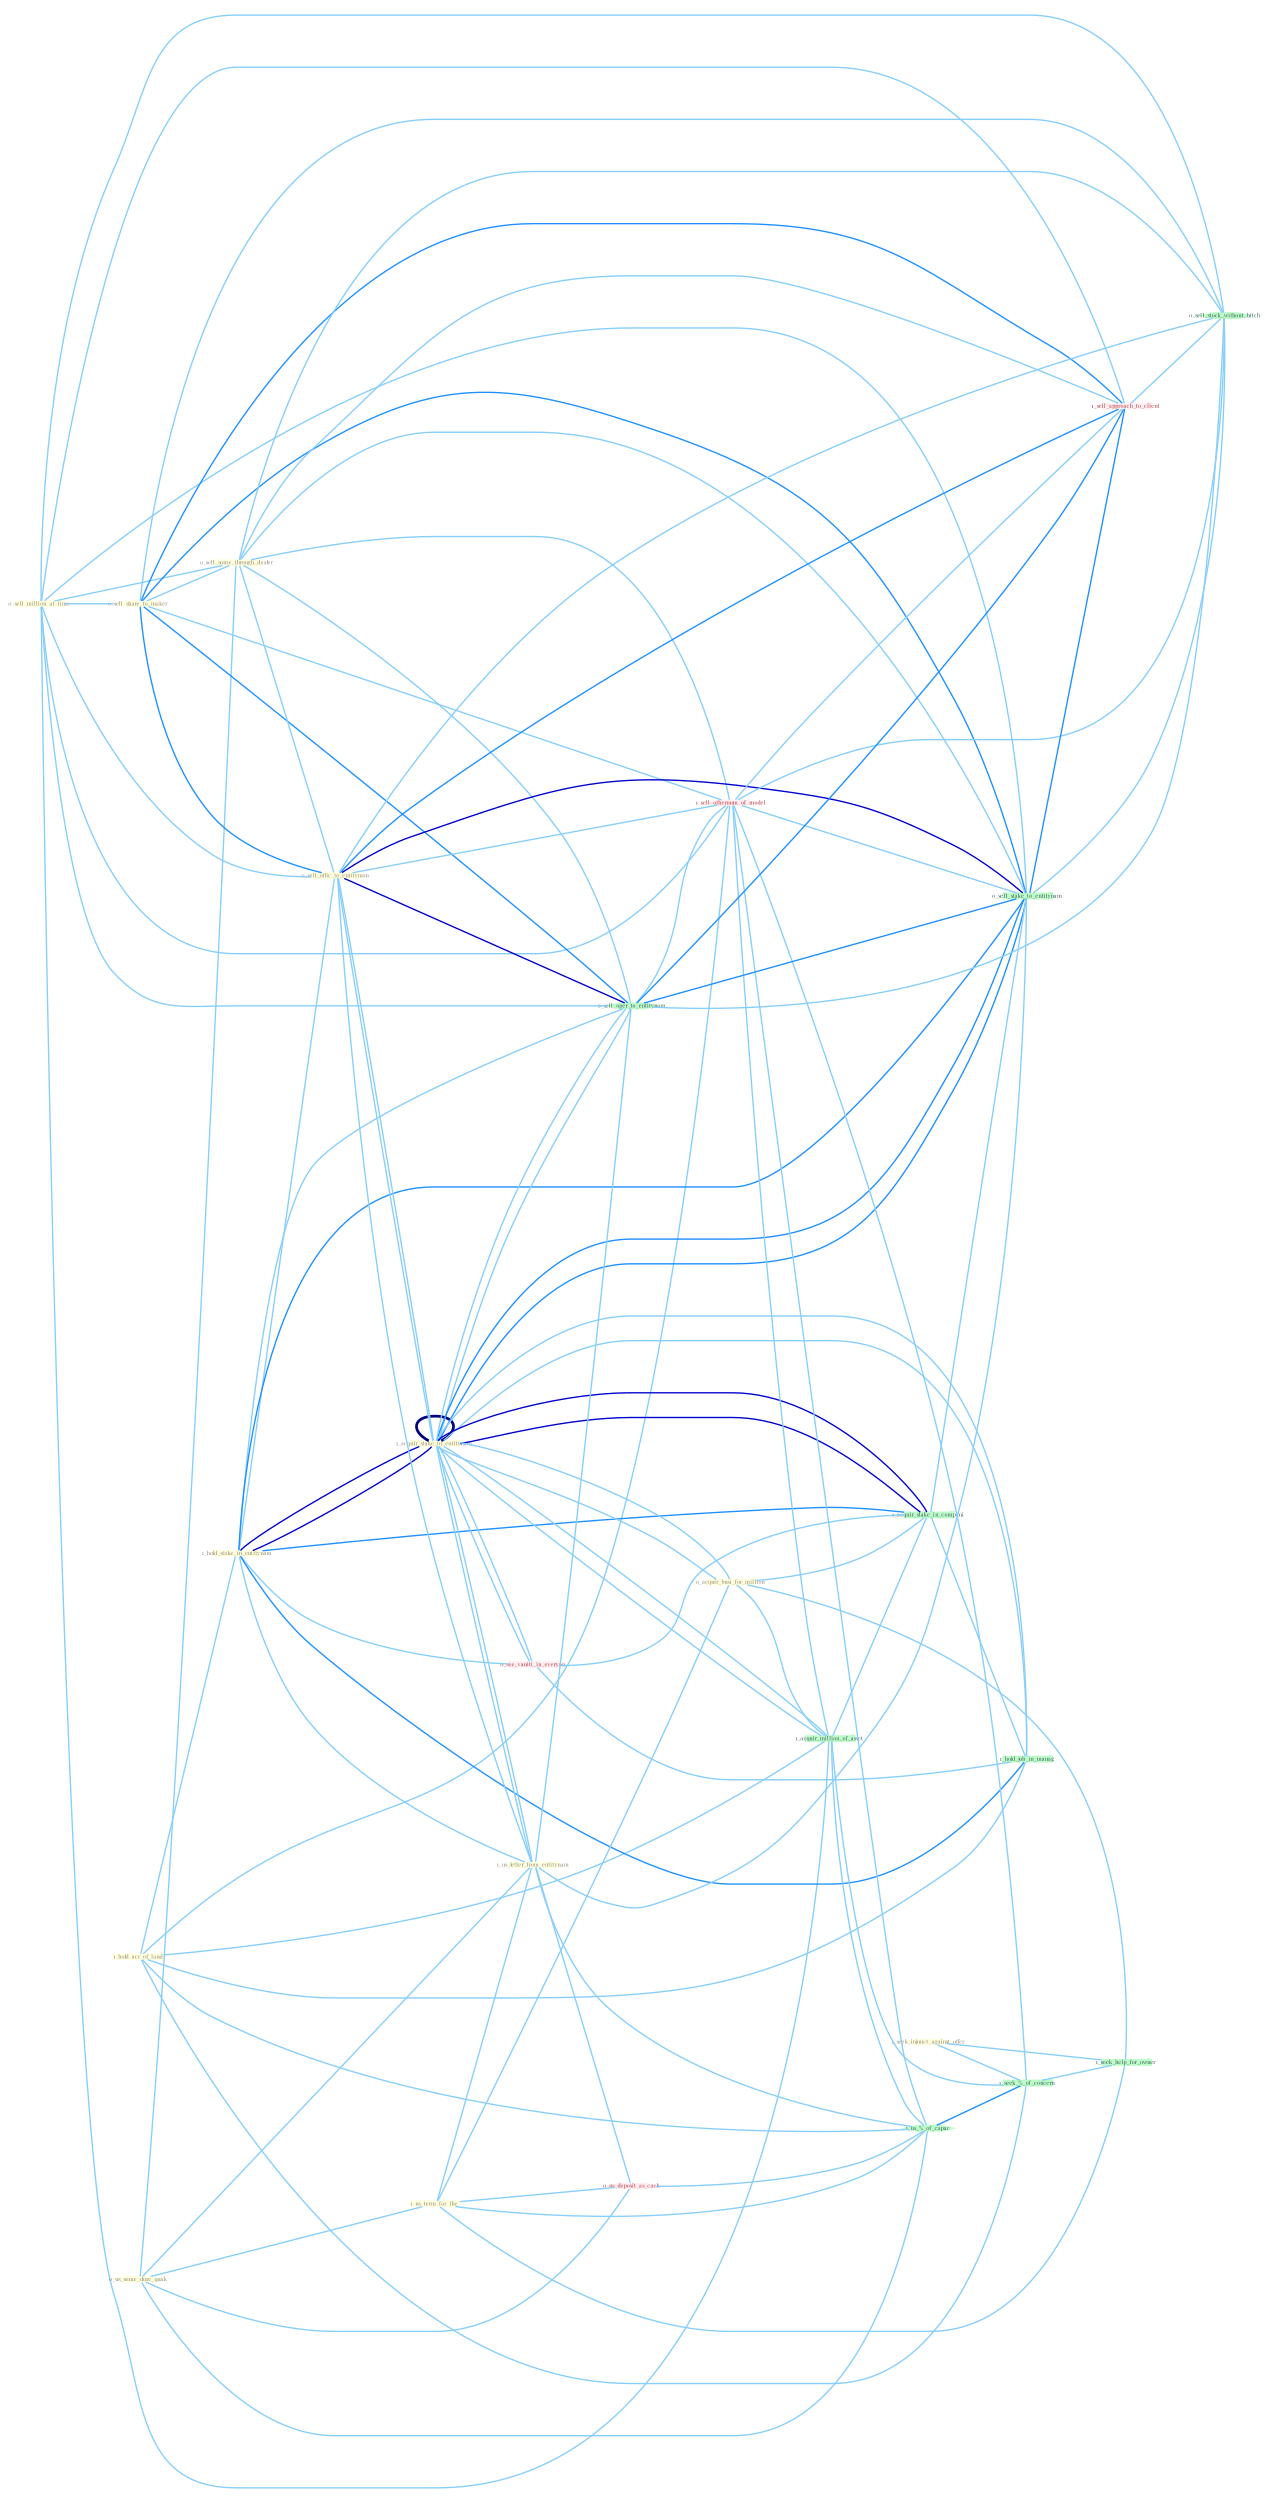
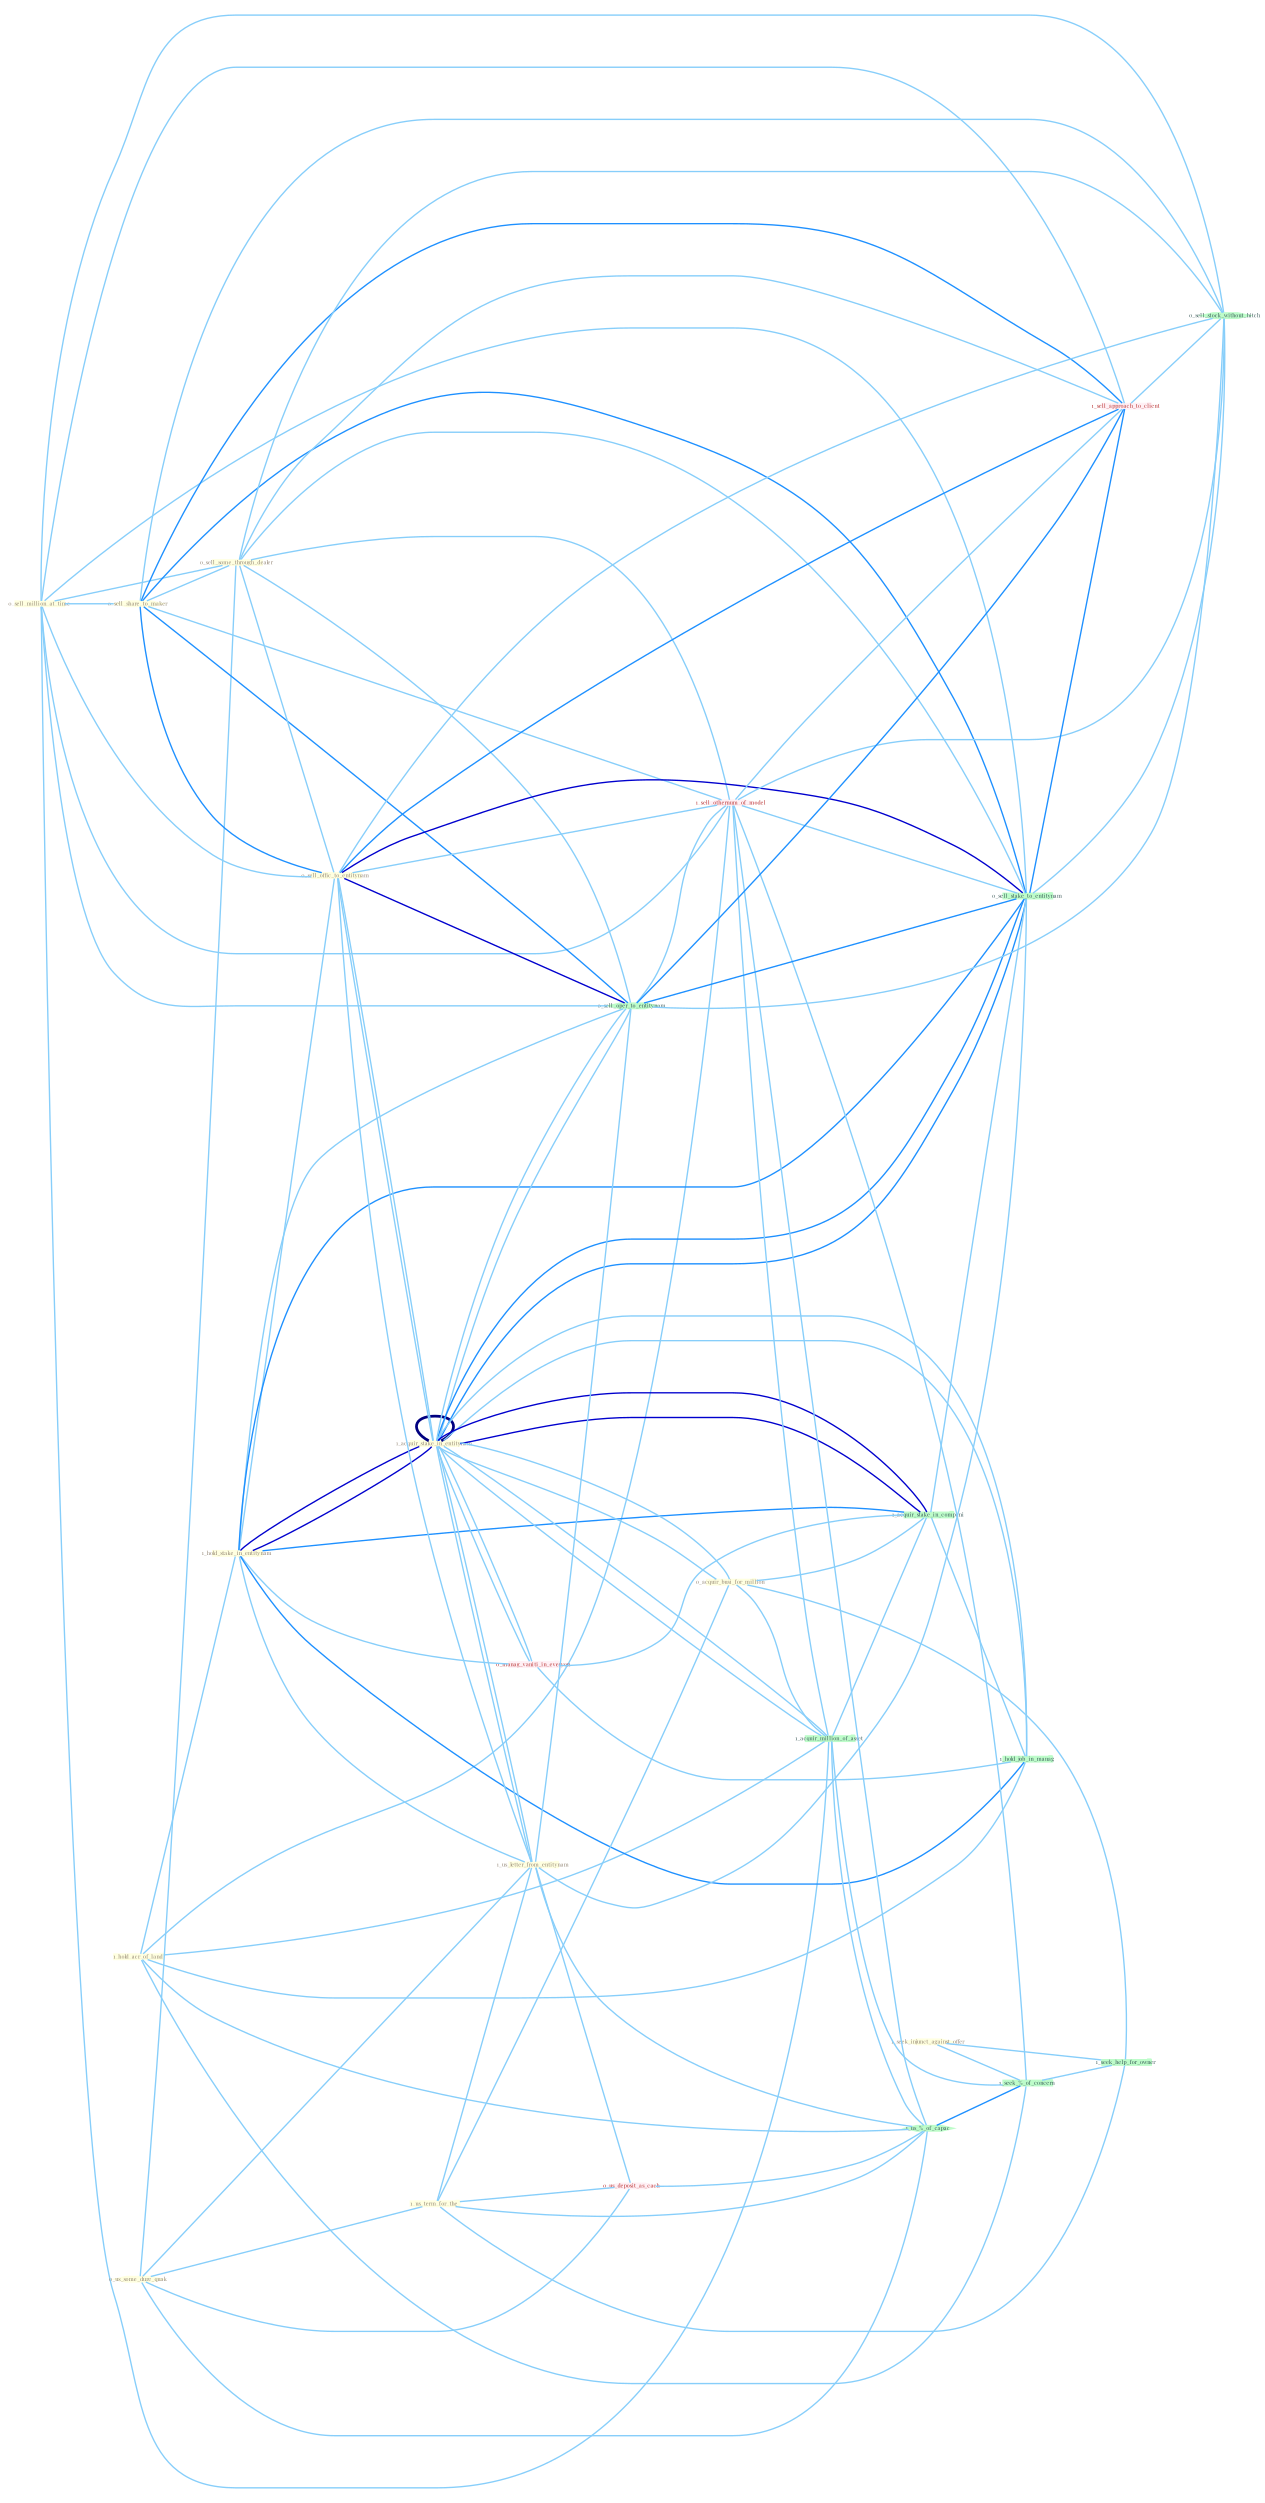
(534, 1665) -> (534, 1665)
